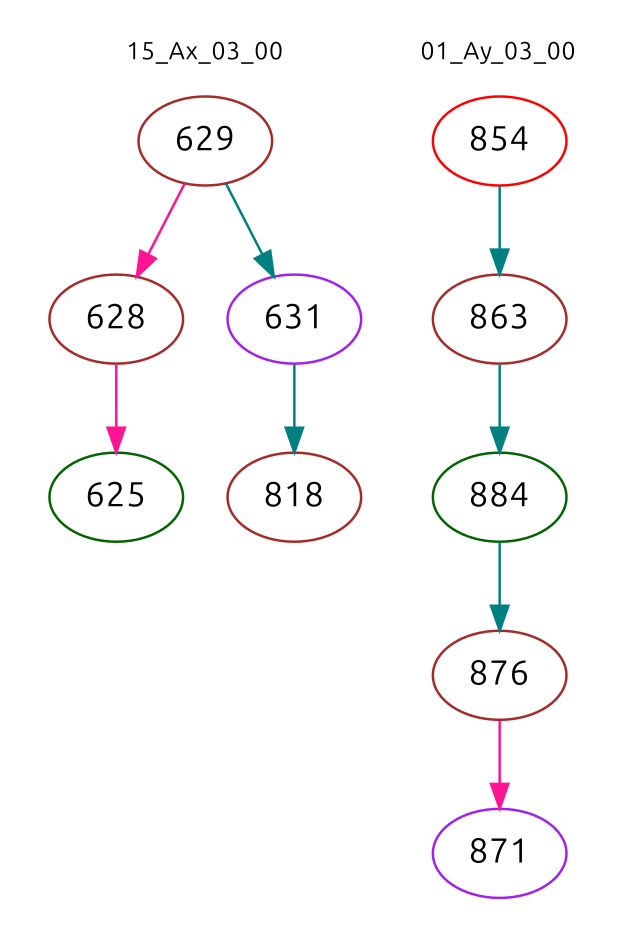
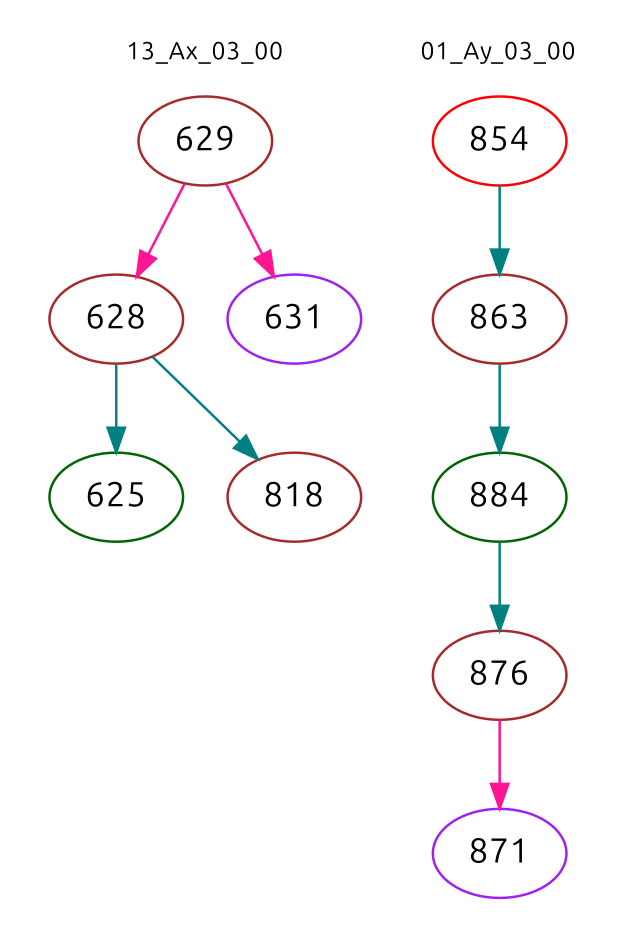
(205, 53) -> (205, 53)
(244, 219) -> (244, 219)
(116, 396) -> (116, 396)
(294, 396) -> (196, 399)
